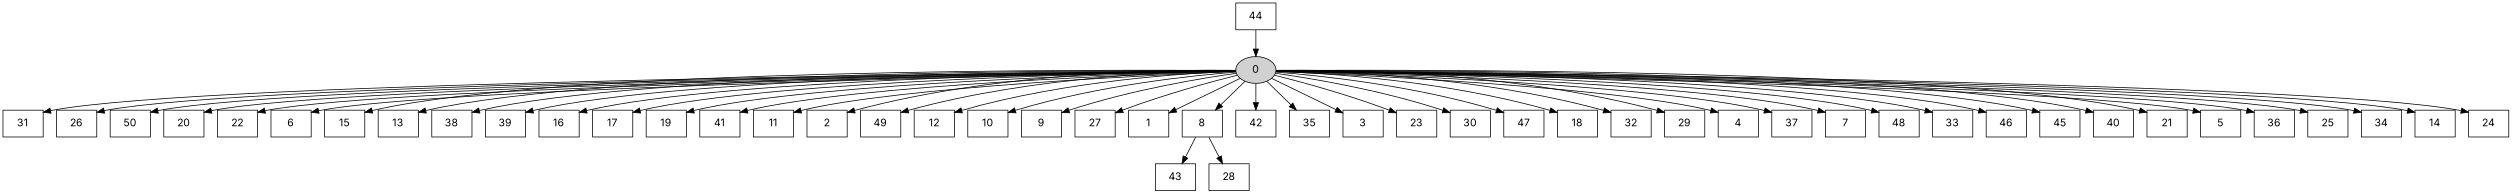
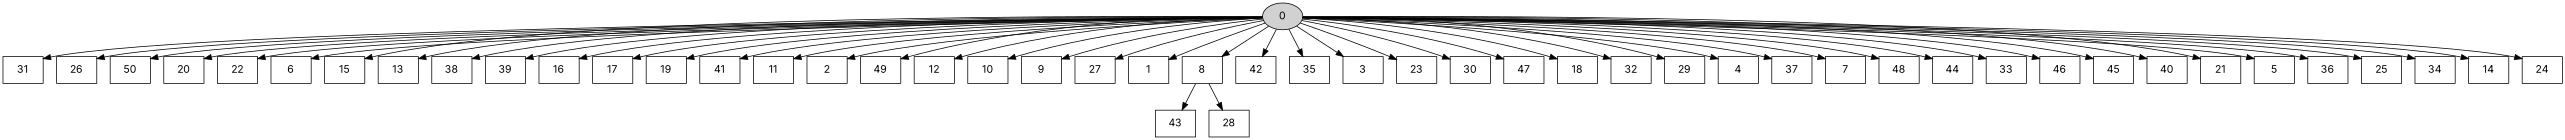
(1256, 40) -> (1615, 26)
